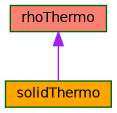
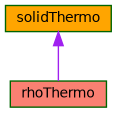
(58, 63) -> (58, 63)
